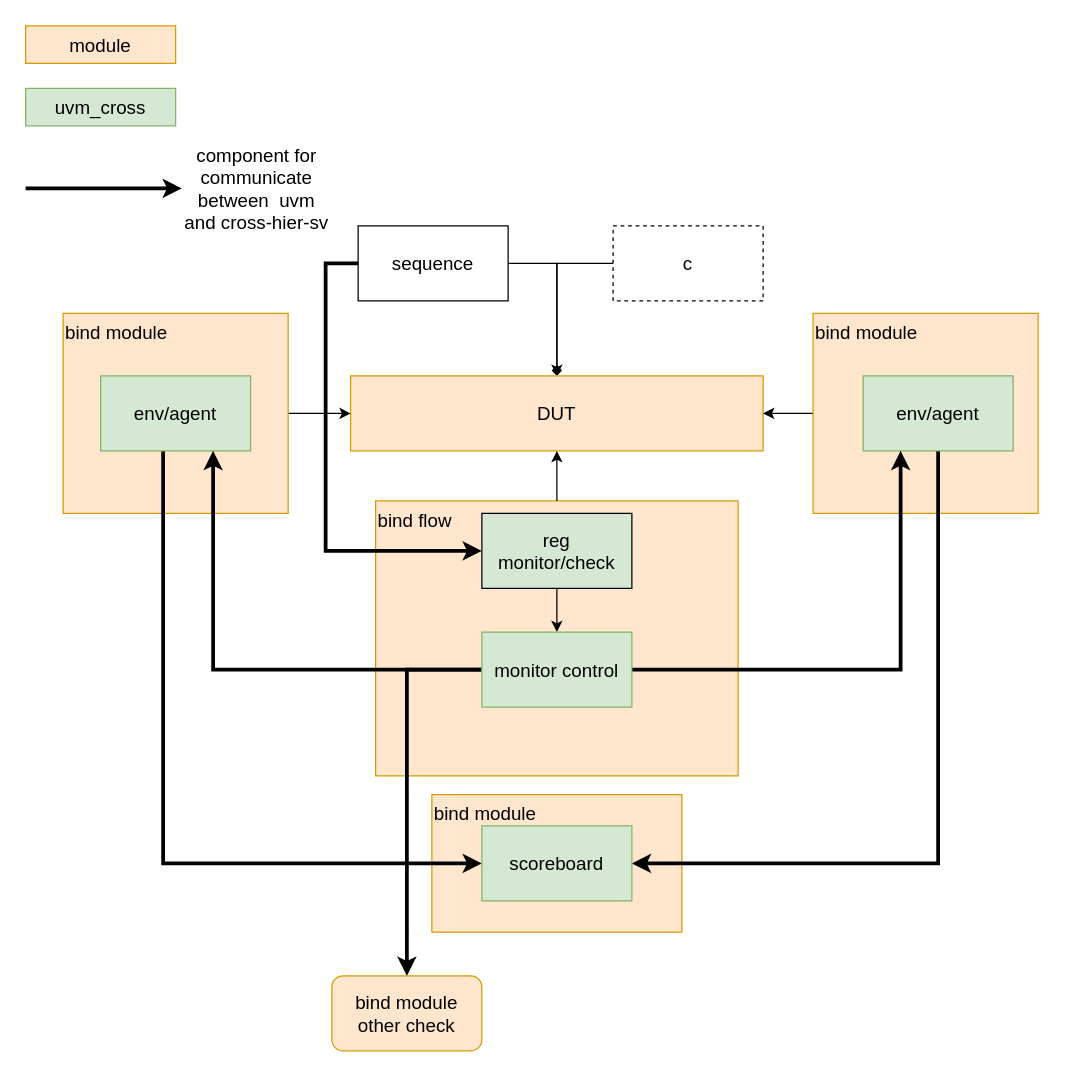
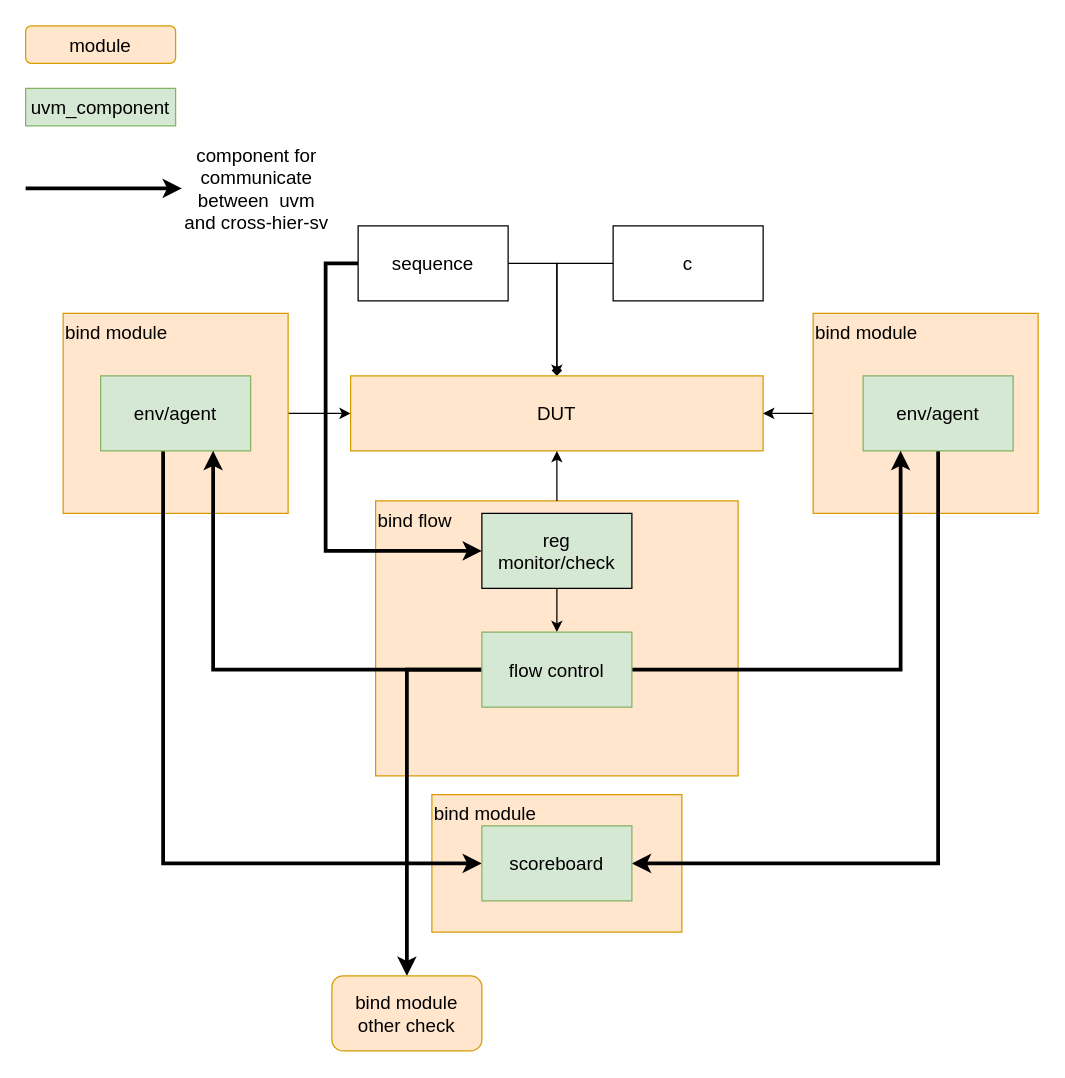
(101, 44) -> (101, 44)
(101, 107) -> (101, 107)
(688, 263) -> (688, 263)
(557, 669) -> (557, 669)
